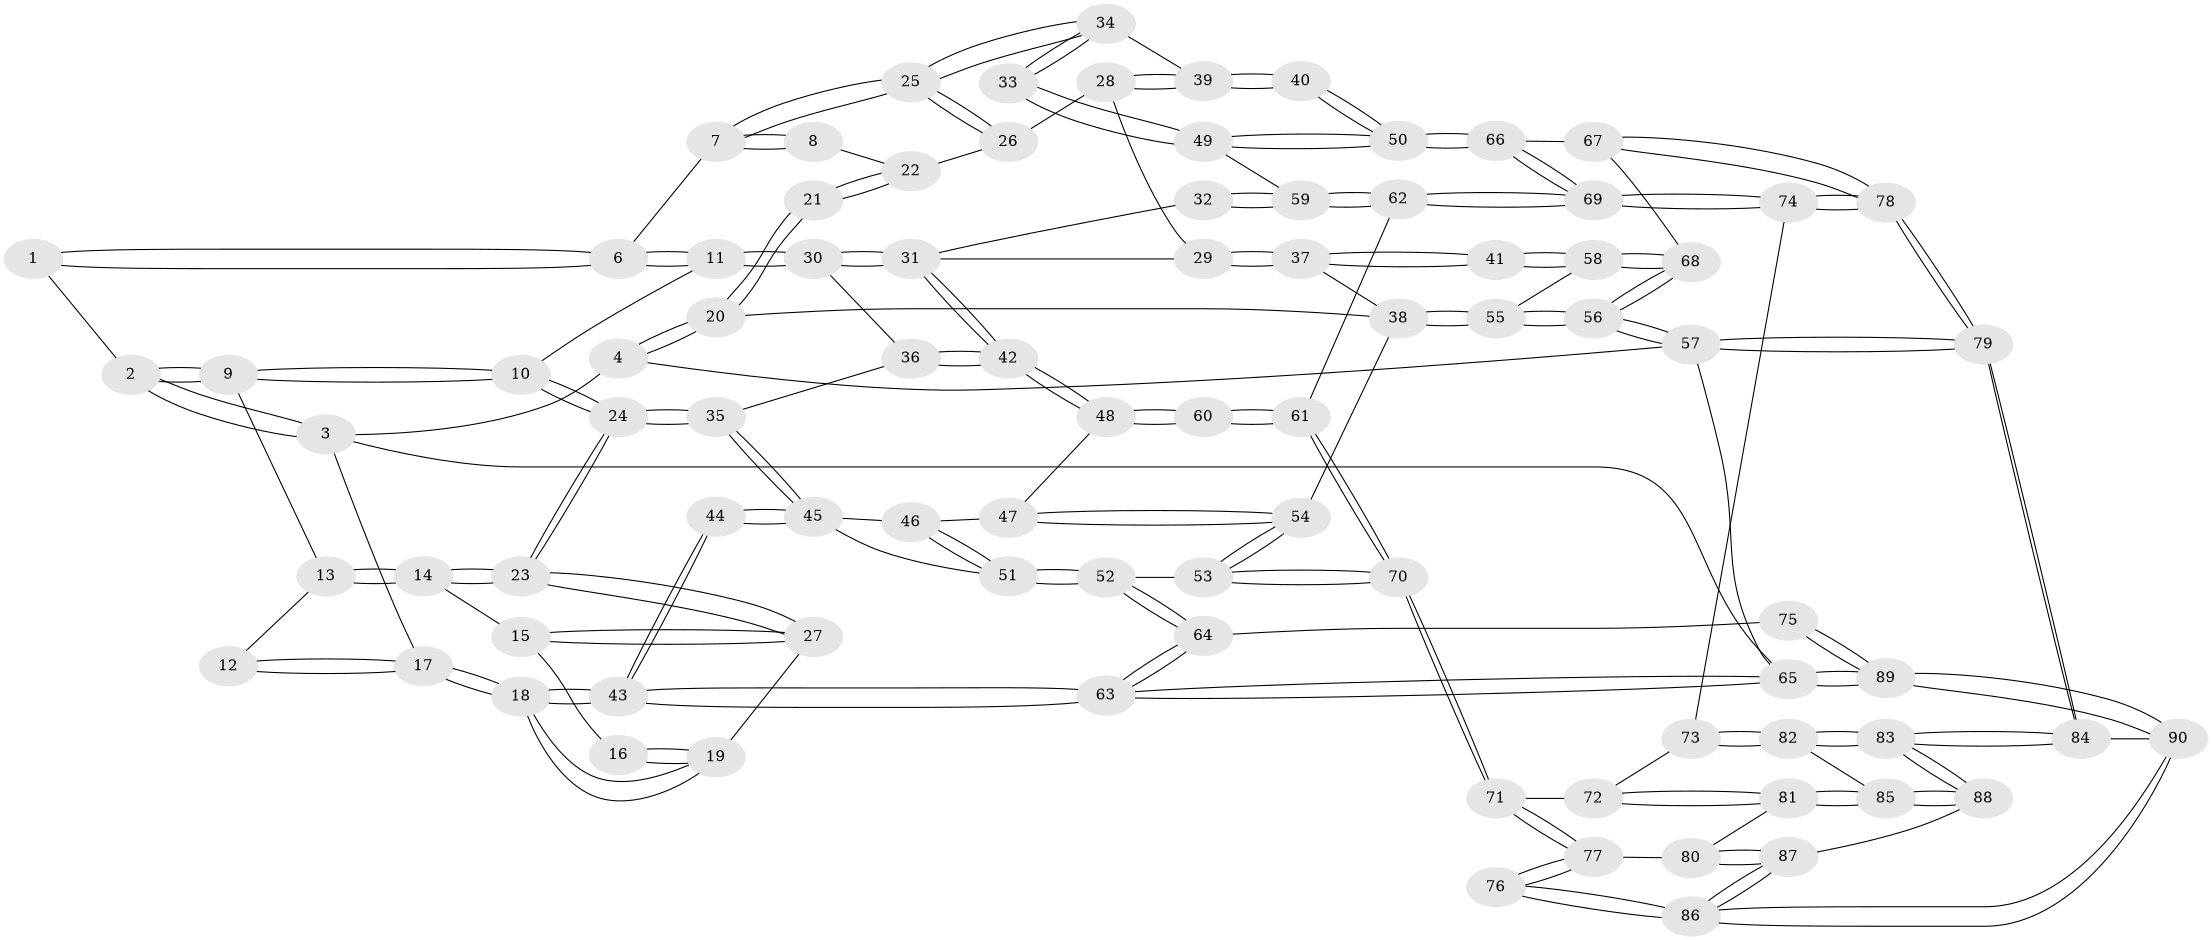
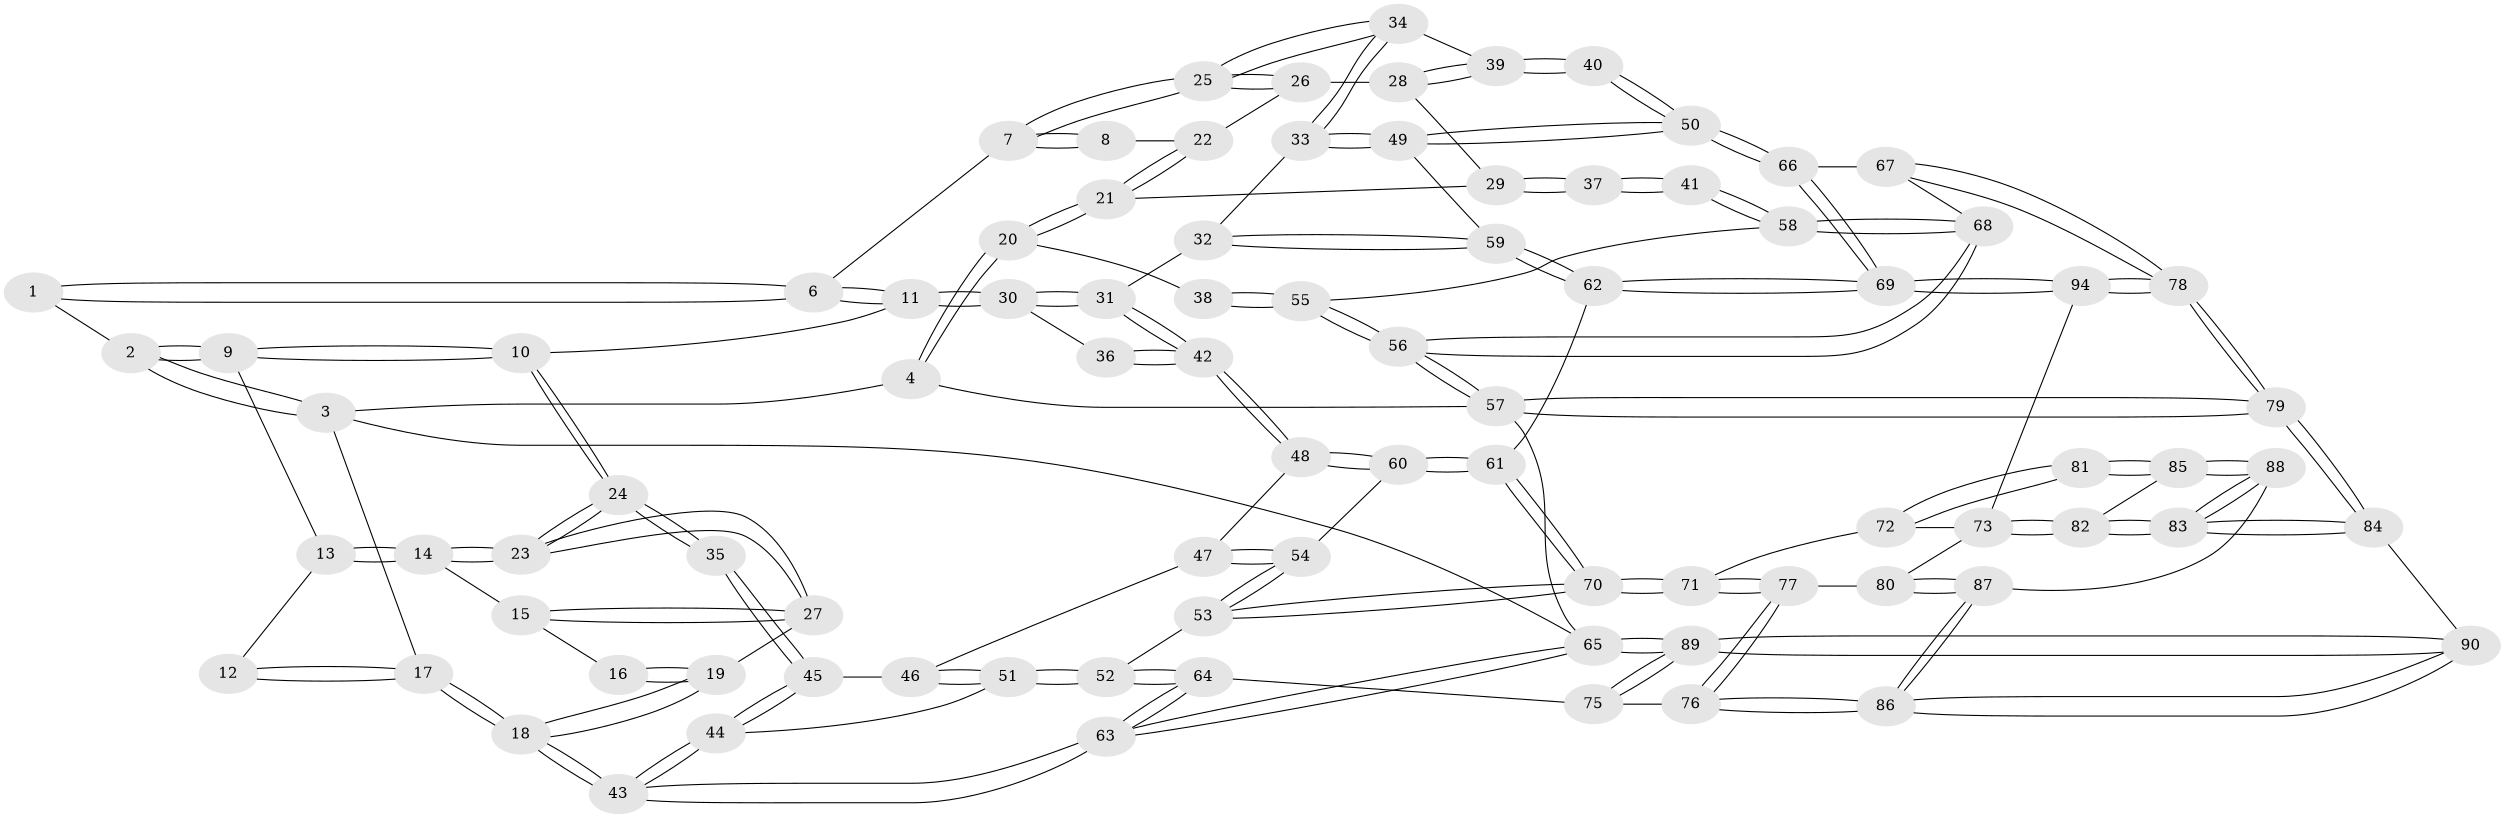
none -> (1256, 187)
(1789, 203) -> (2081, 286)
(1057, 259) -> (1301, 192)
(1350, 289) -> none
(810, 389) -> none
(1350, 418) -> (1350, 511)
(905, 559) -> (867, 721)
none -> (1642, 704)
(1740, 828) -> (1935, 557)
